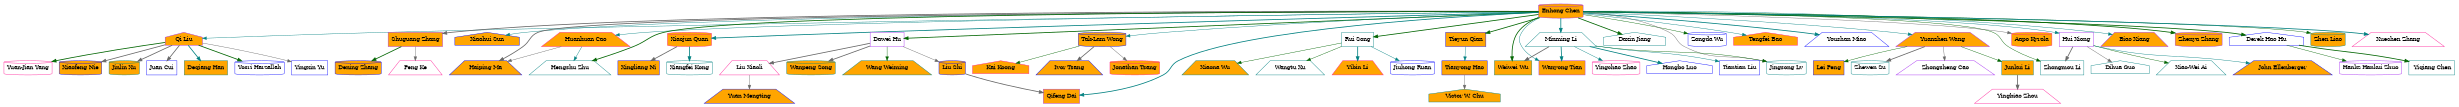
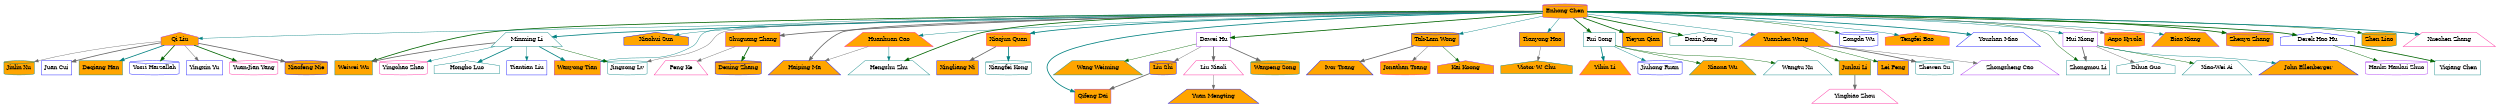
(157, 52) -> (99, 49)
(1465, 52) -> (1555, 24)
(1001, 68) -> (1466, 68)
(1680, 68) -> (467, 68)
